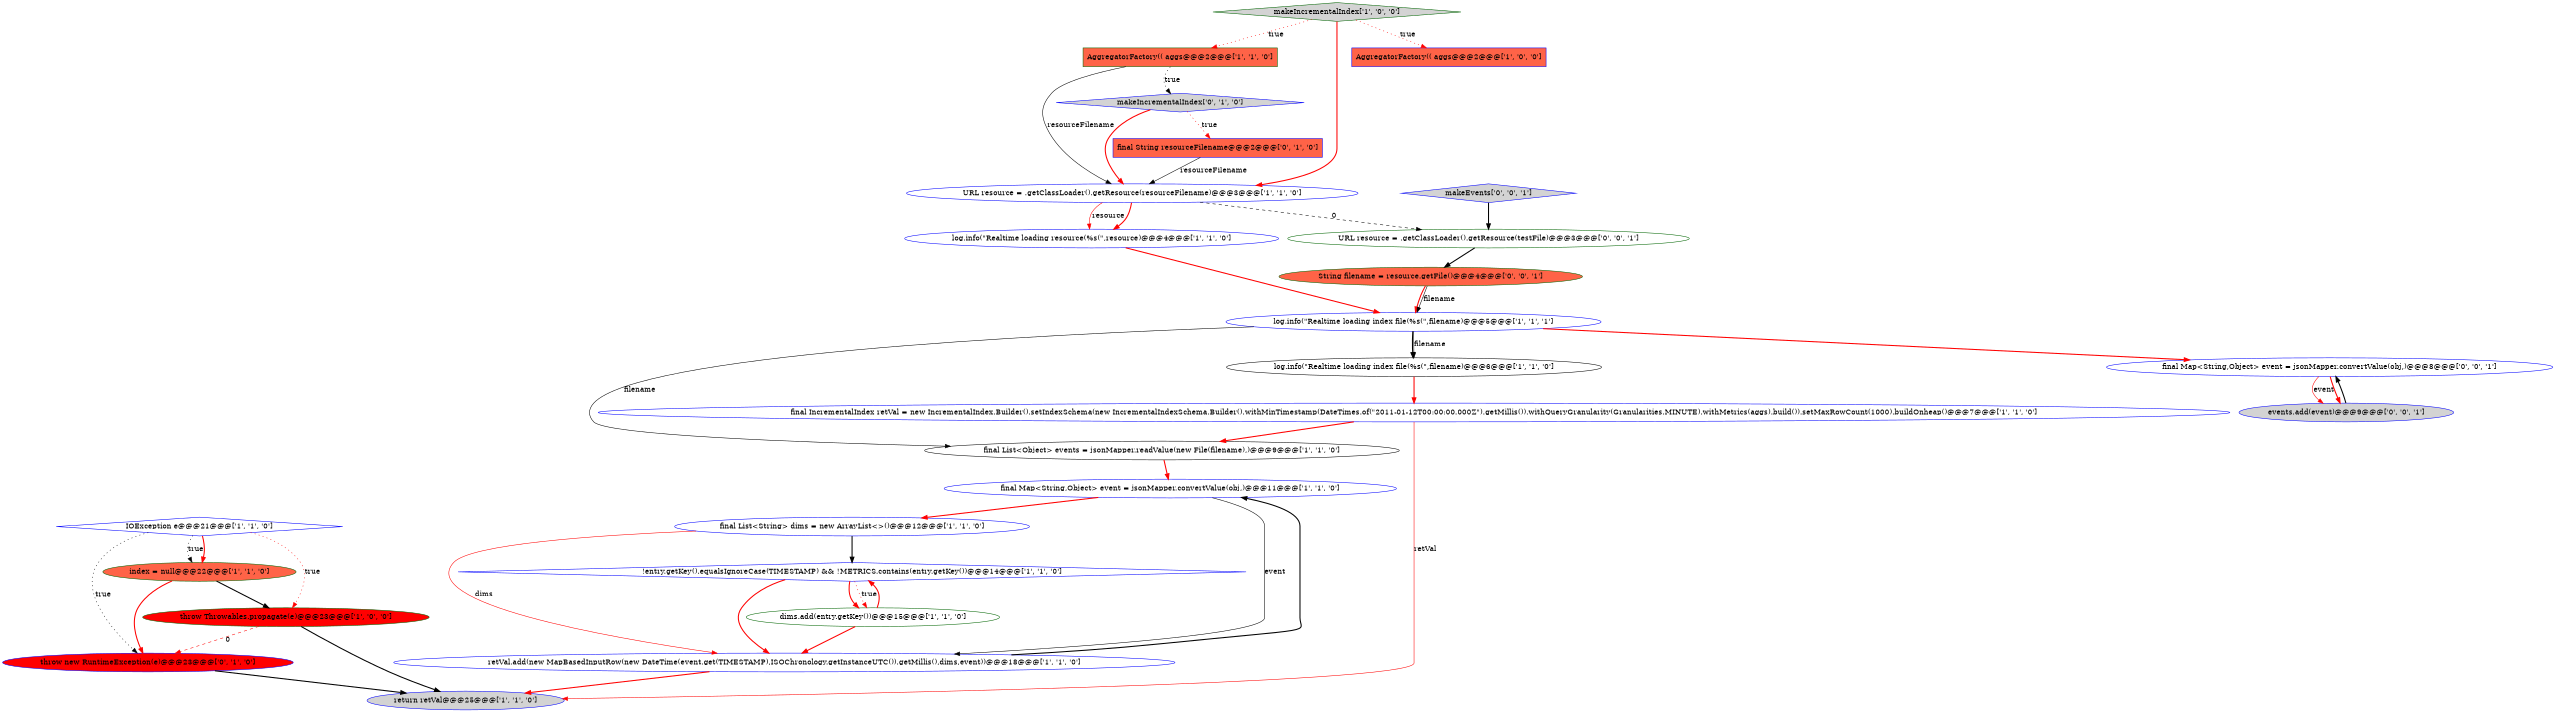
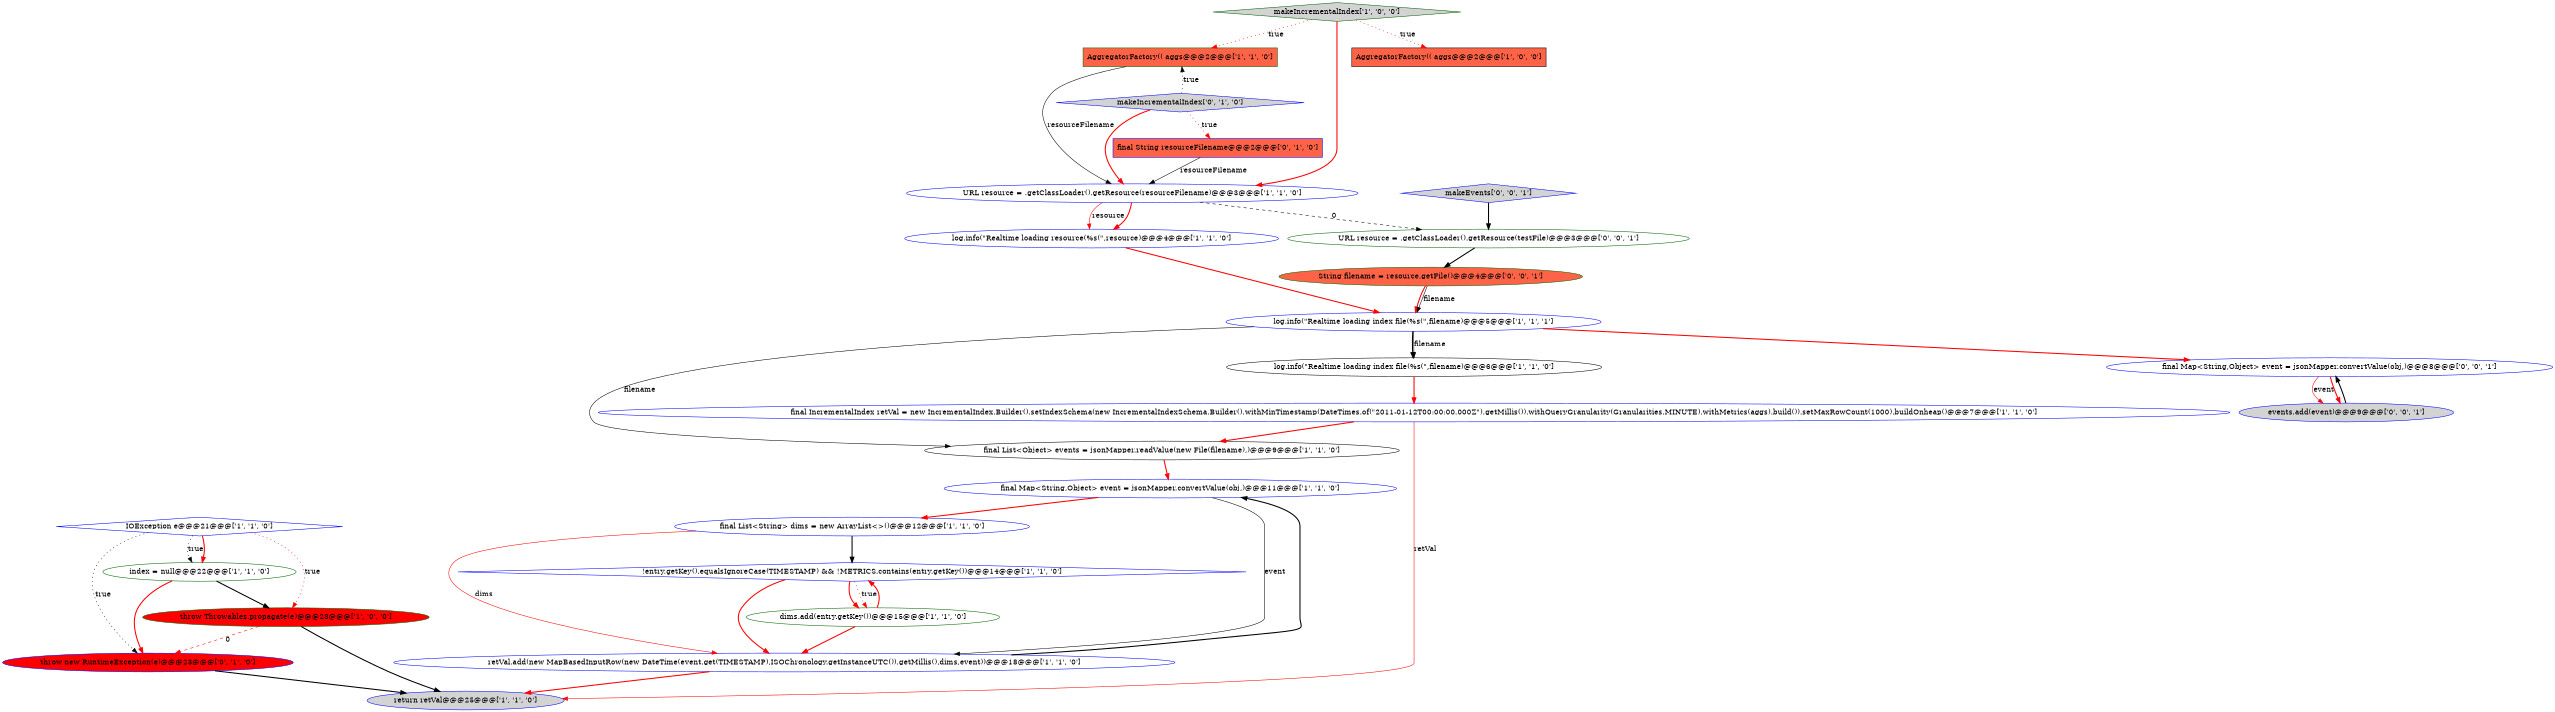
(1449, 57) -> (1449, 57)
(1164, 78) -> (1183, 83)
(199, 572) -> (199, 572)
